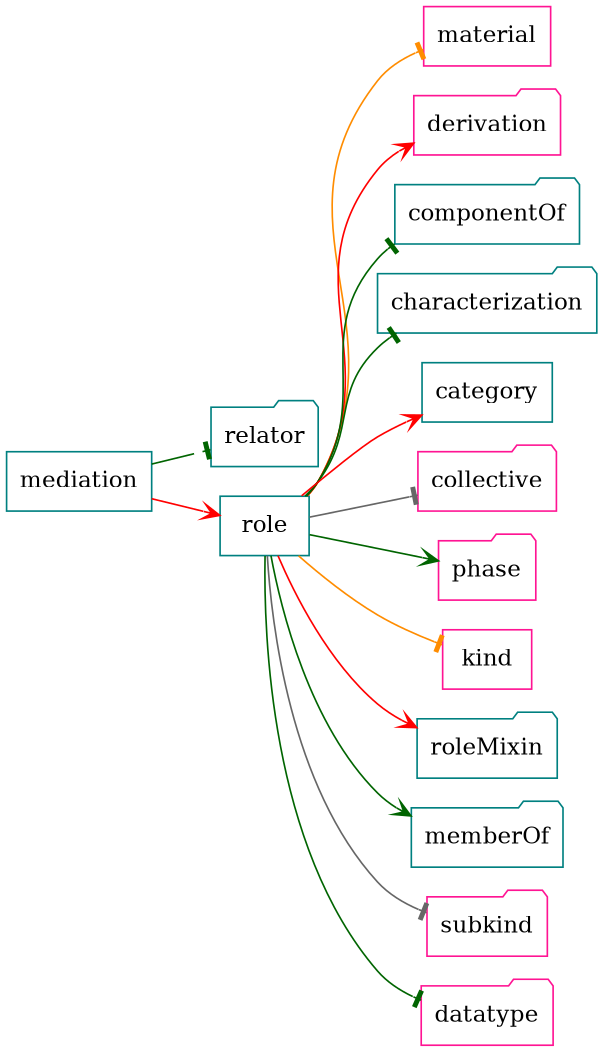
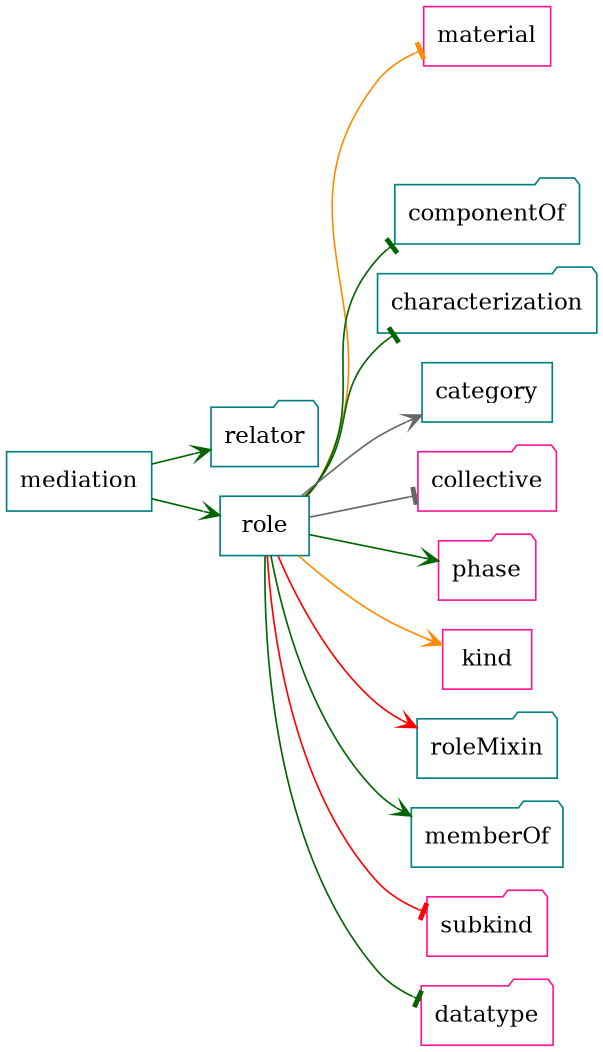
(487, 125) -> none
(352, 455) -> (352, 455)
(173, 459) -> (173, 459)
(178, 505) -> (178, 505)
(362, 605) -> (362, 605)
(304, 752) -> (304, 752)
